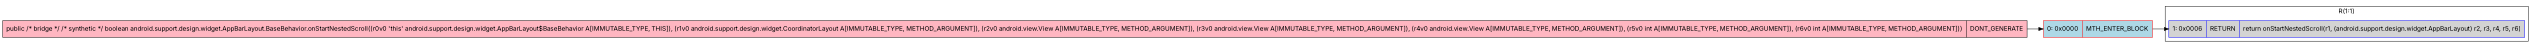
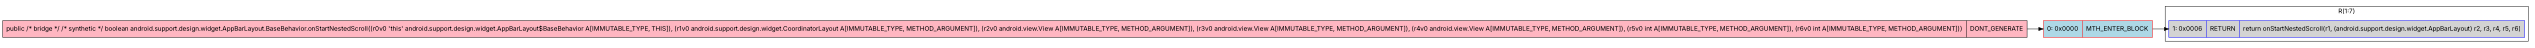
(2347, 12) -> (2347, 12)
